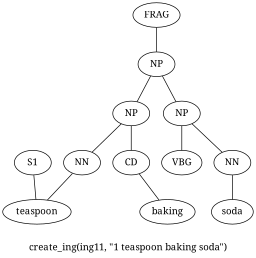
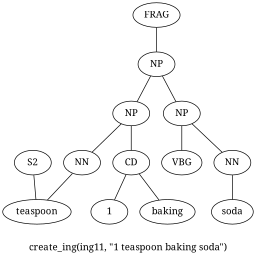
(33, 163) -> (33, 163)
none -> (109, 212)
